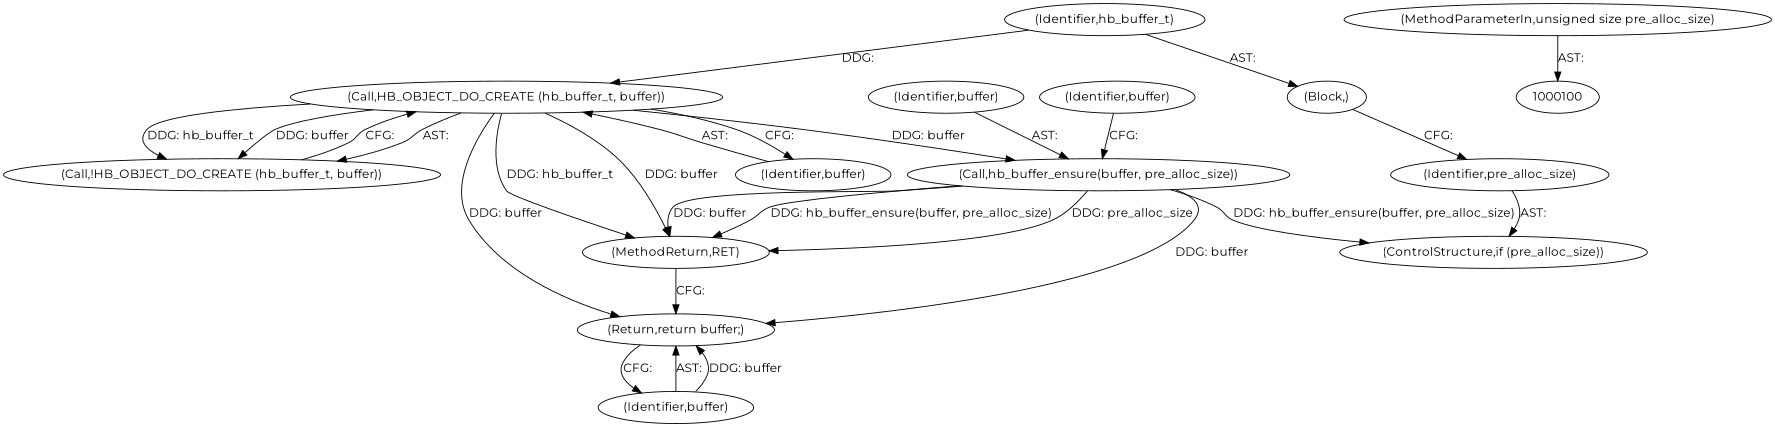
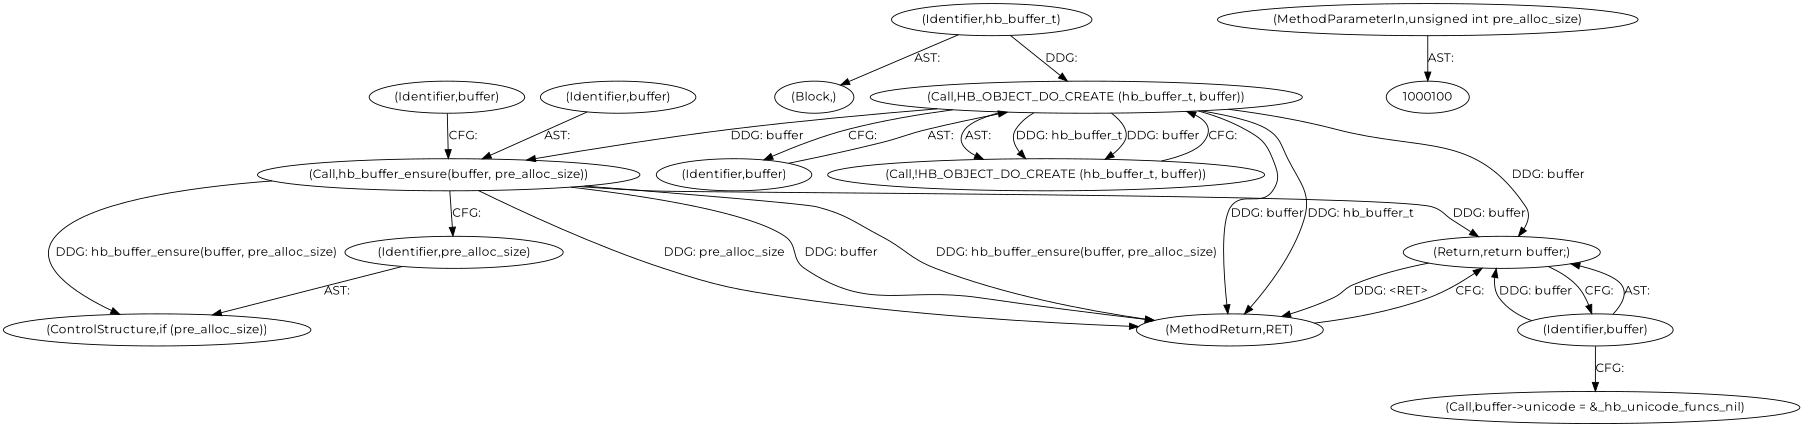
(1558, 20) -> (1428, 20)
(1405, 133) -> (451, 209)
none -> (1357, 283)
none -> (1595, 407)
